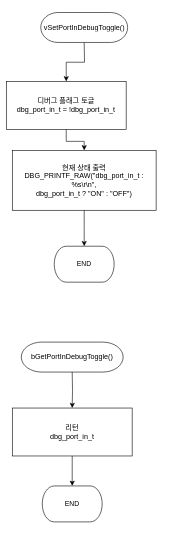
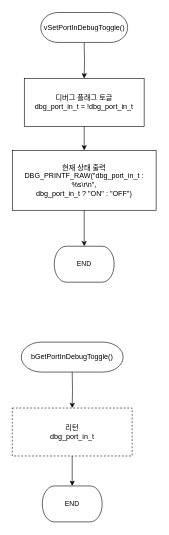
(66, 105) -> (84, 102)
(72, 432) -> (72, 432)
